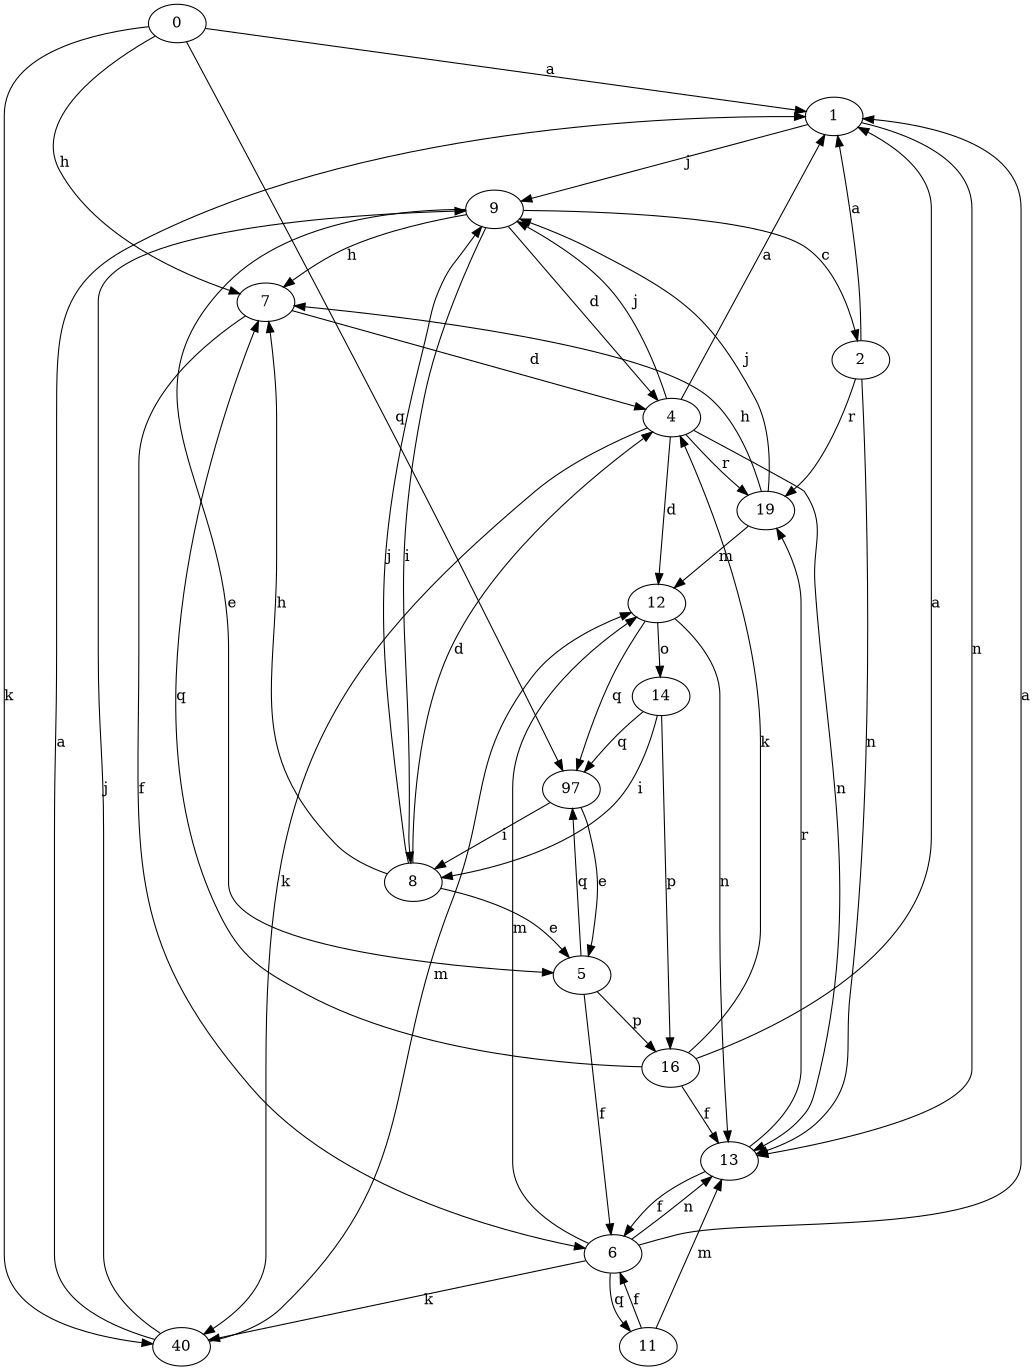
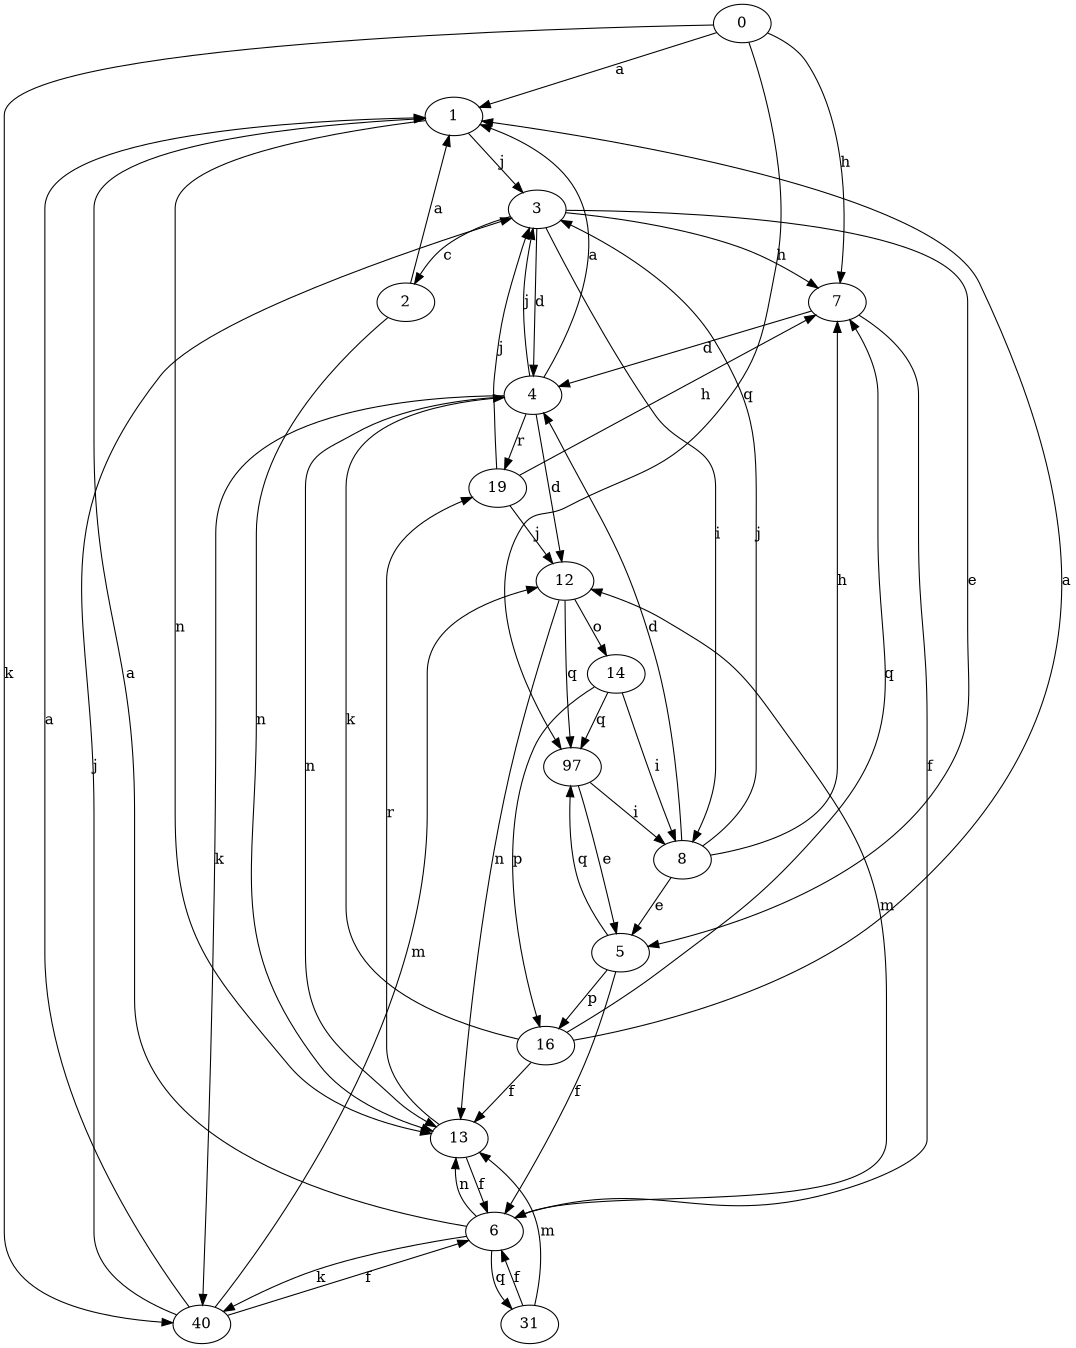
(495, 209) -> (537, 209)
(832, 438) -> none
(726, 557) -> (538, 535)
none -> (343, 1280)
(648, 1347) -> (530, 1324)
